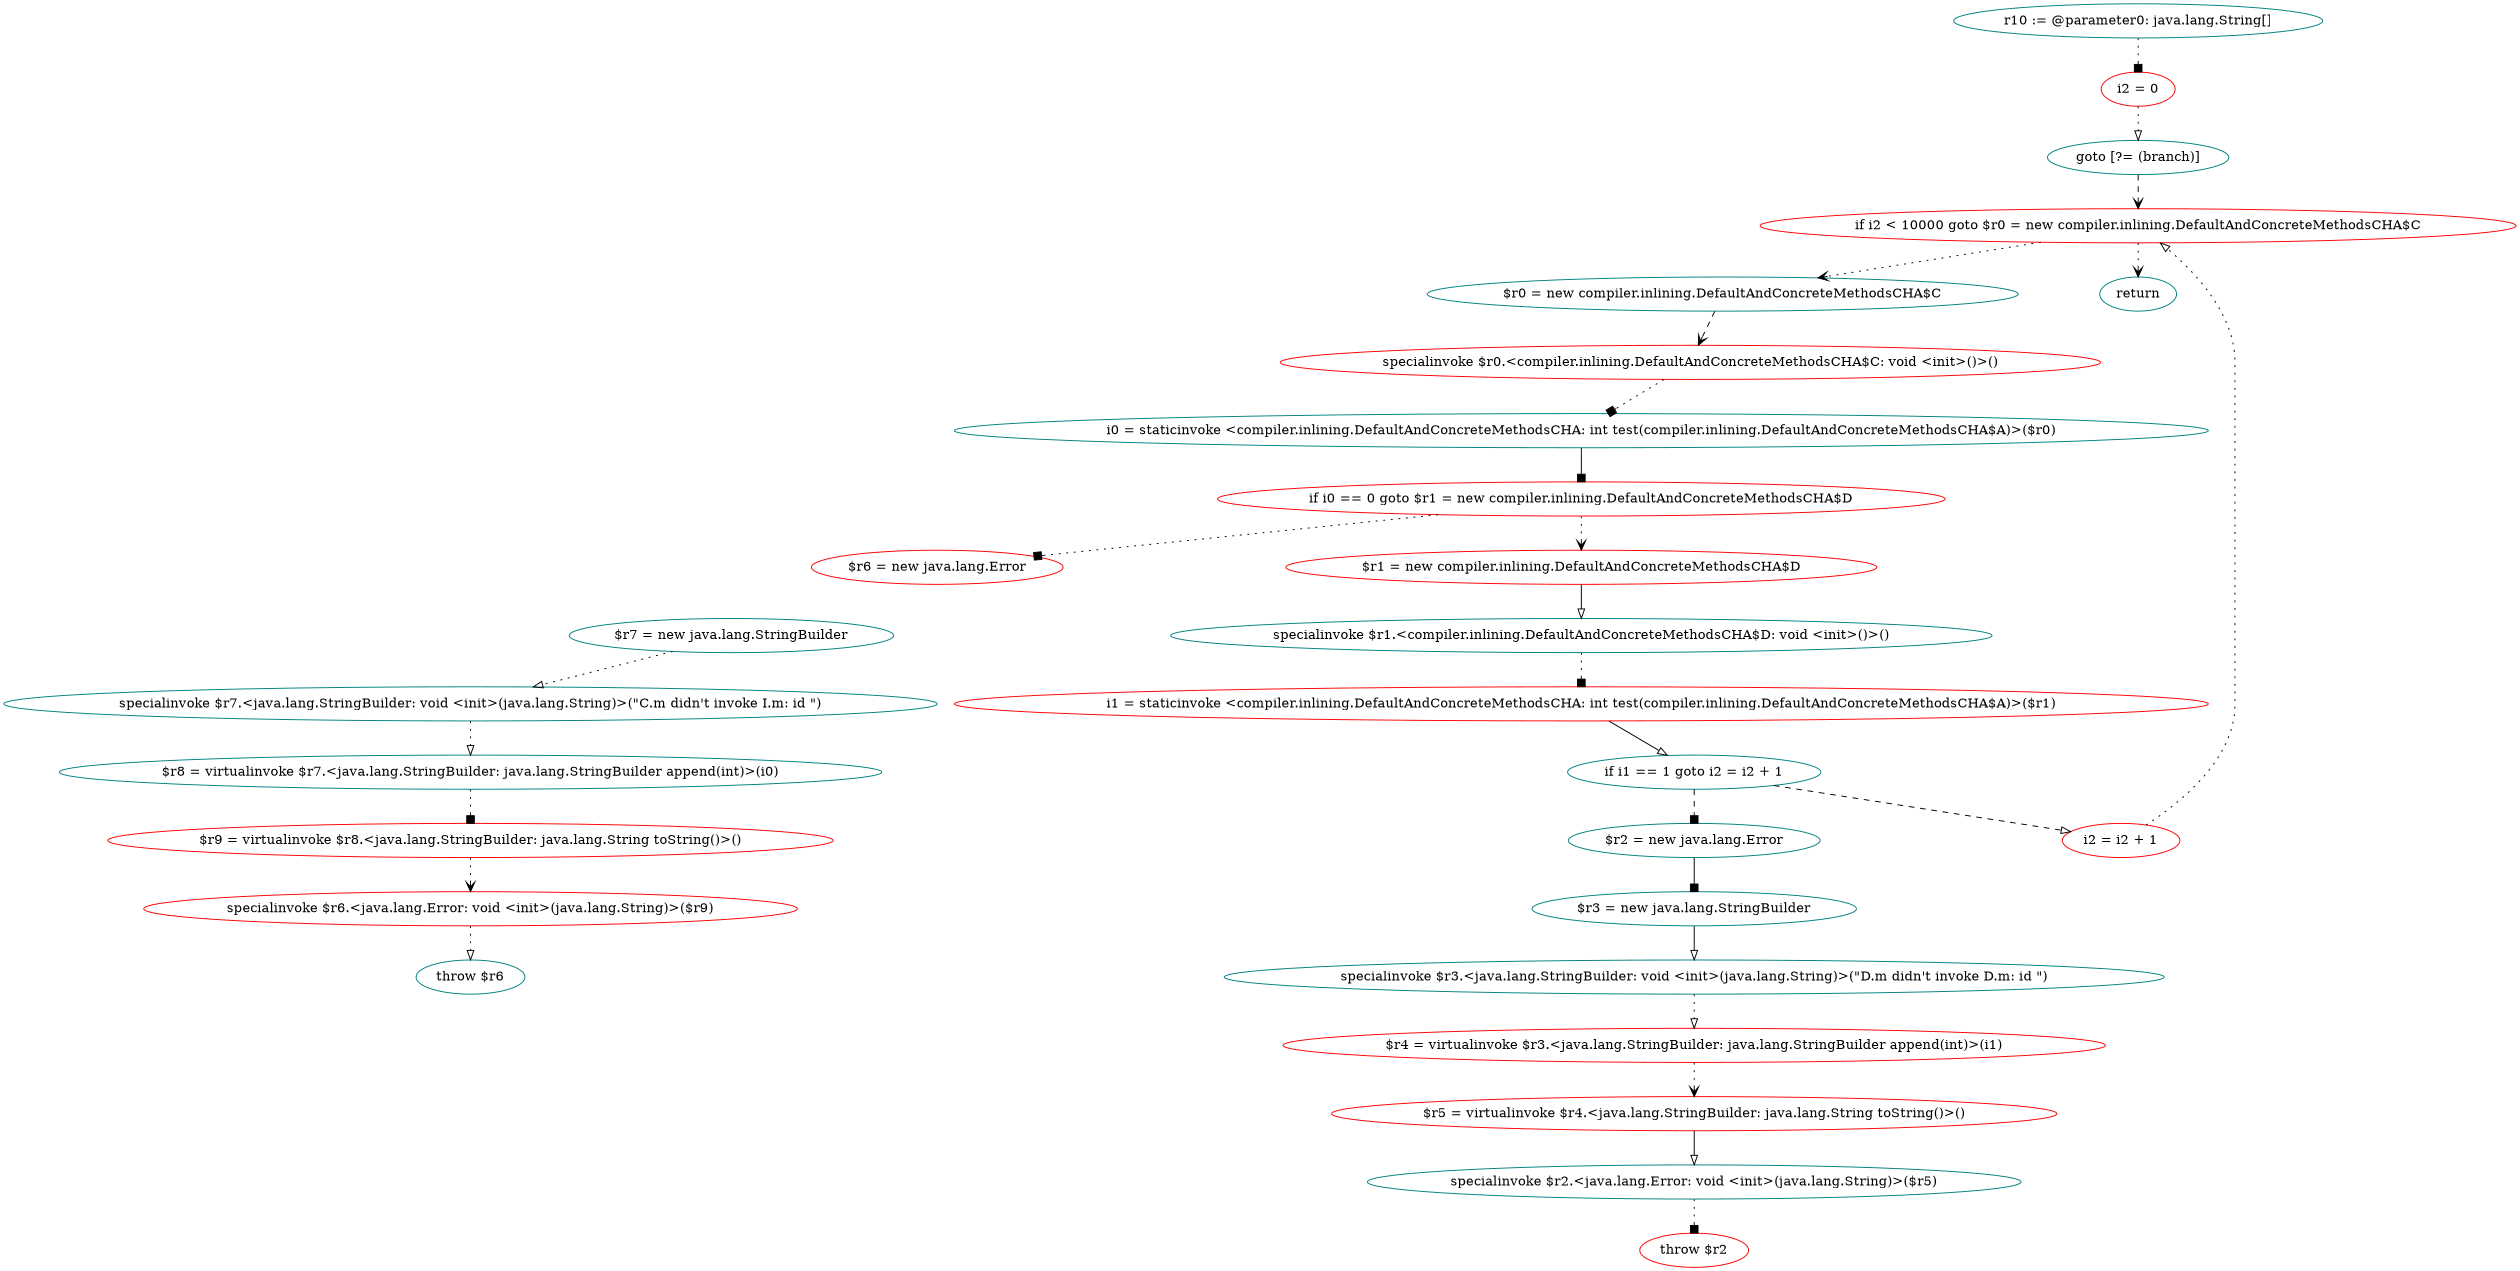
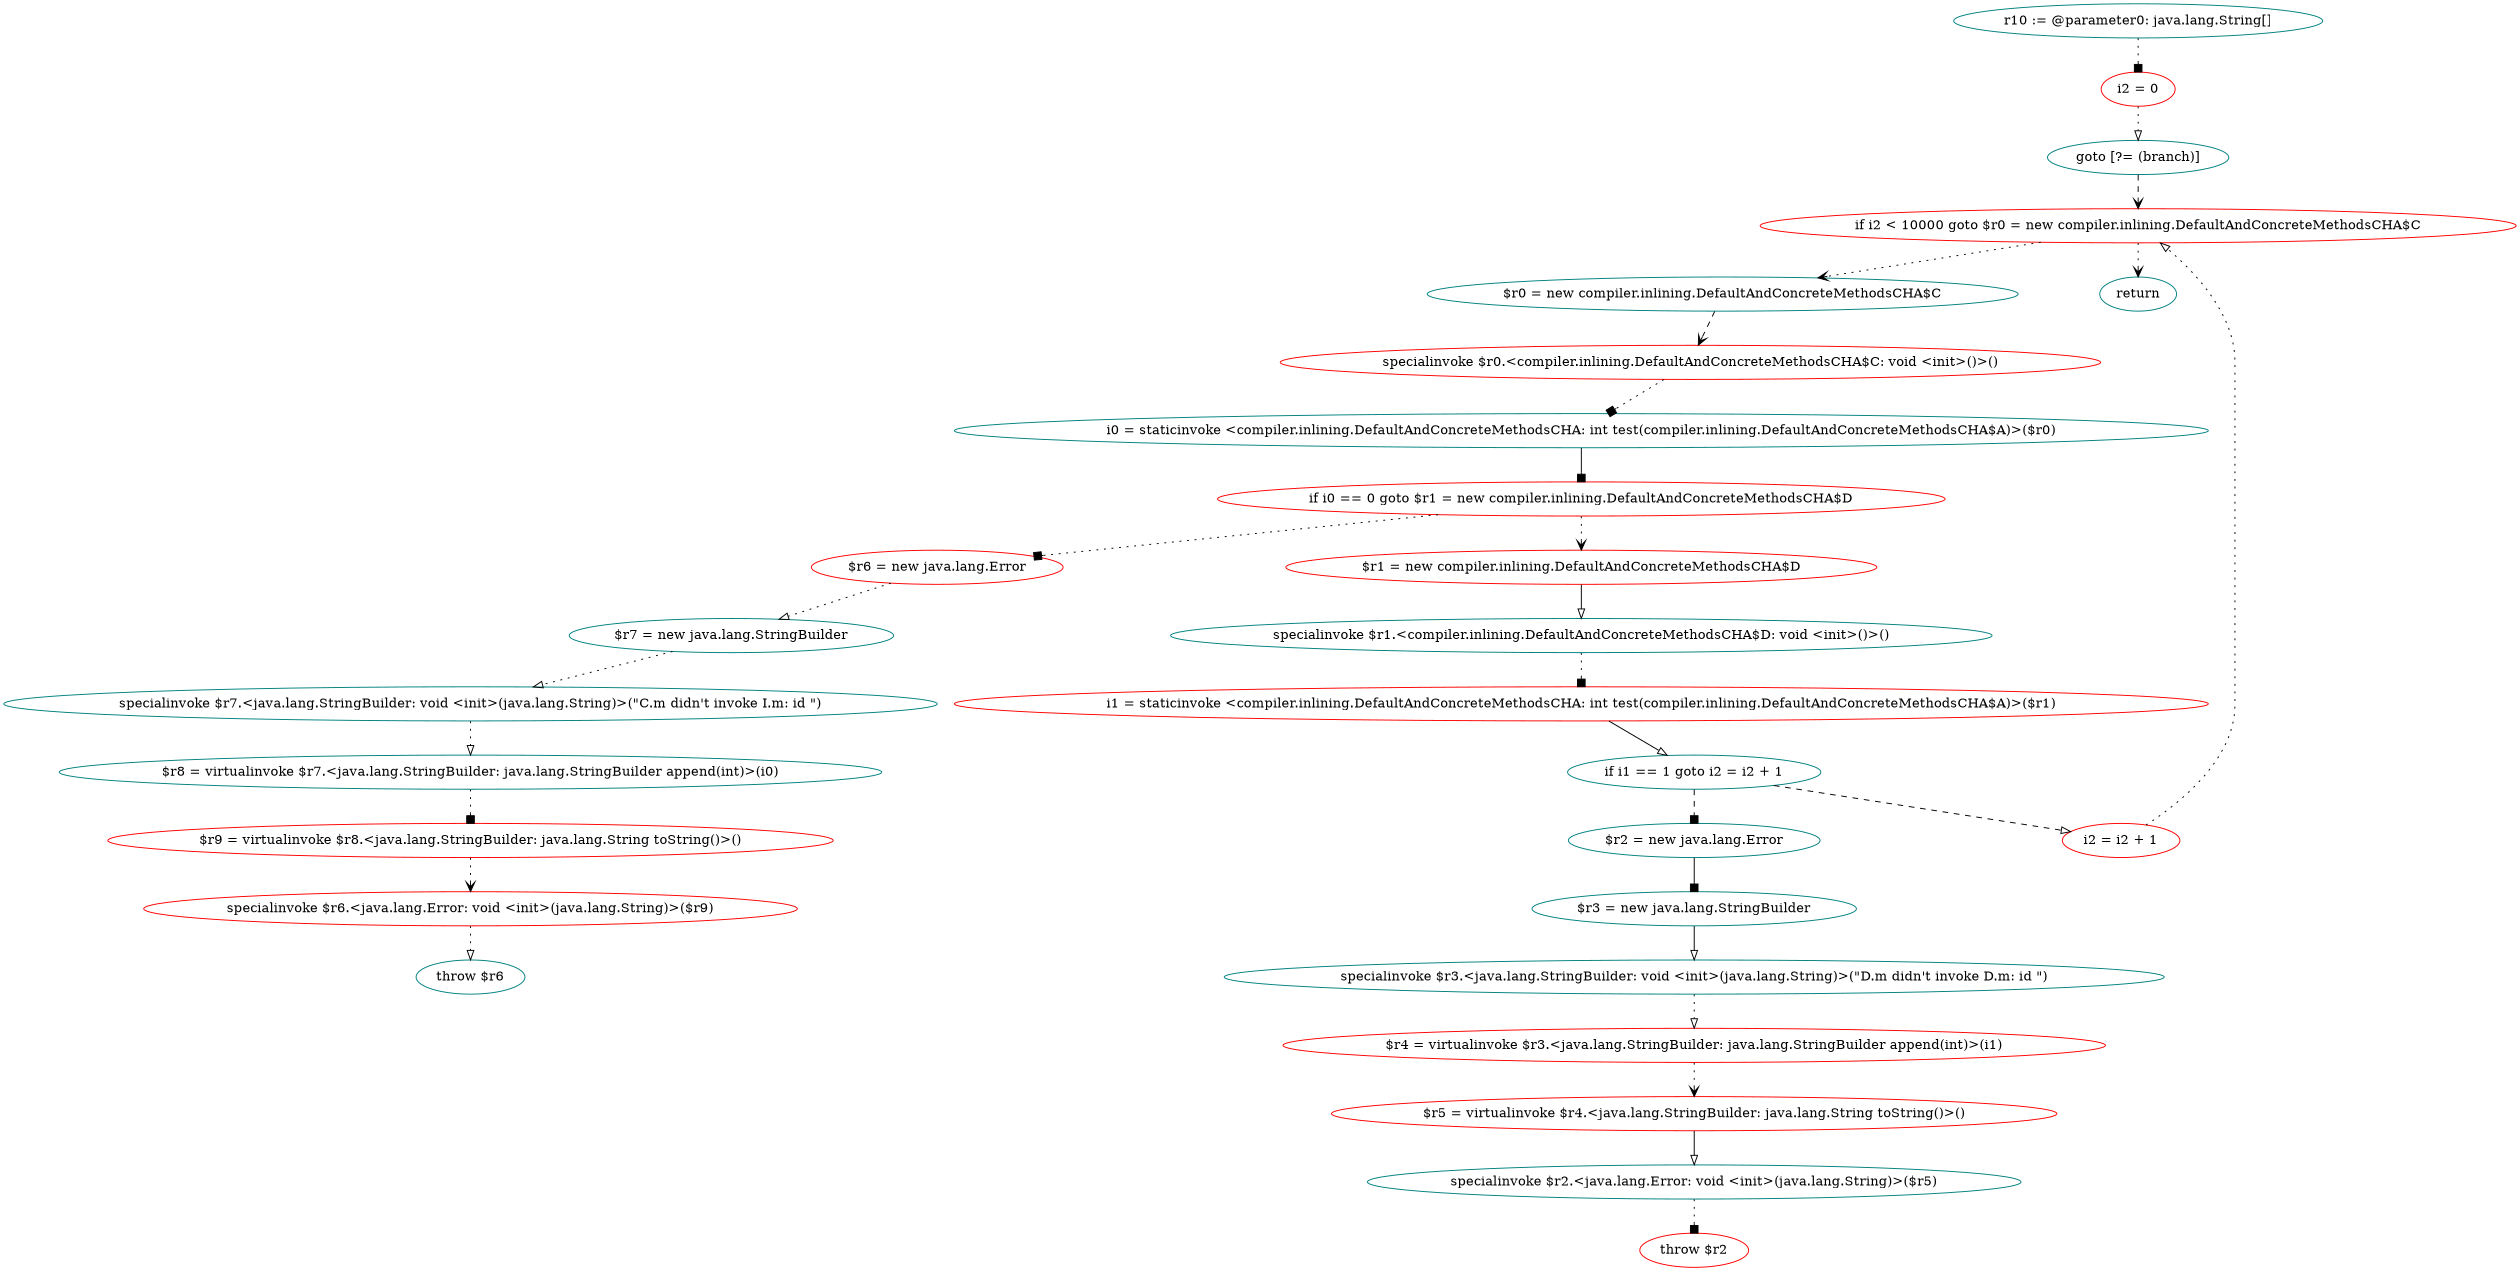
none -> (840, 600)
